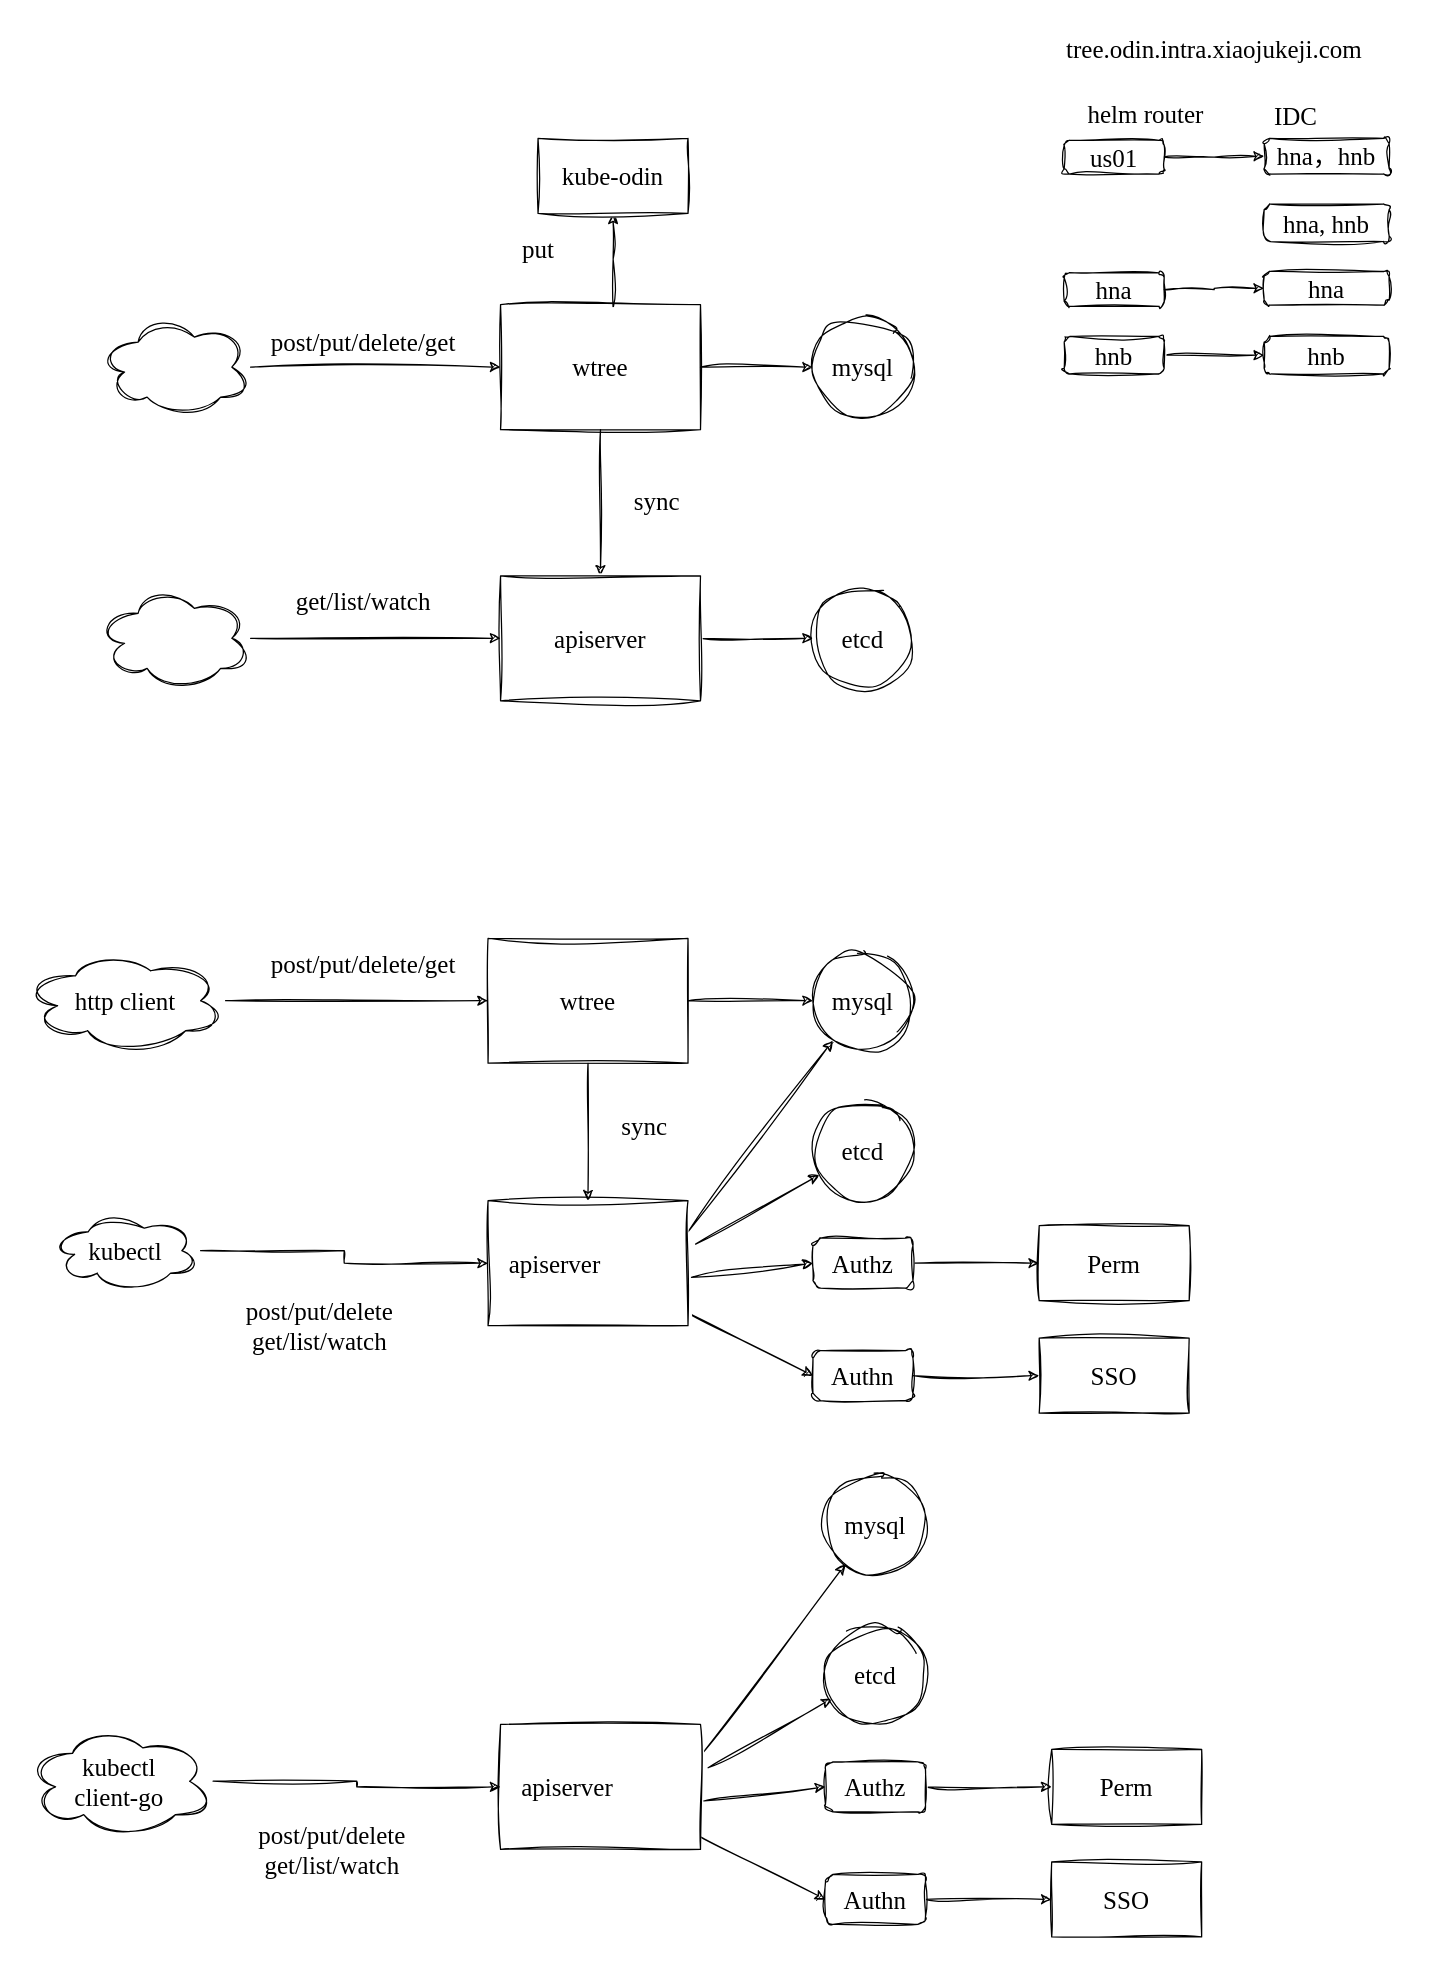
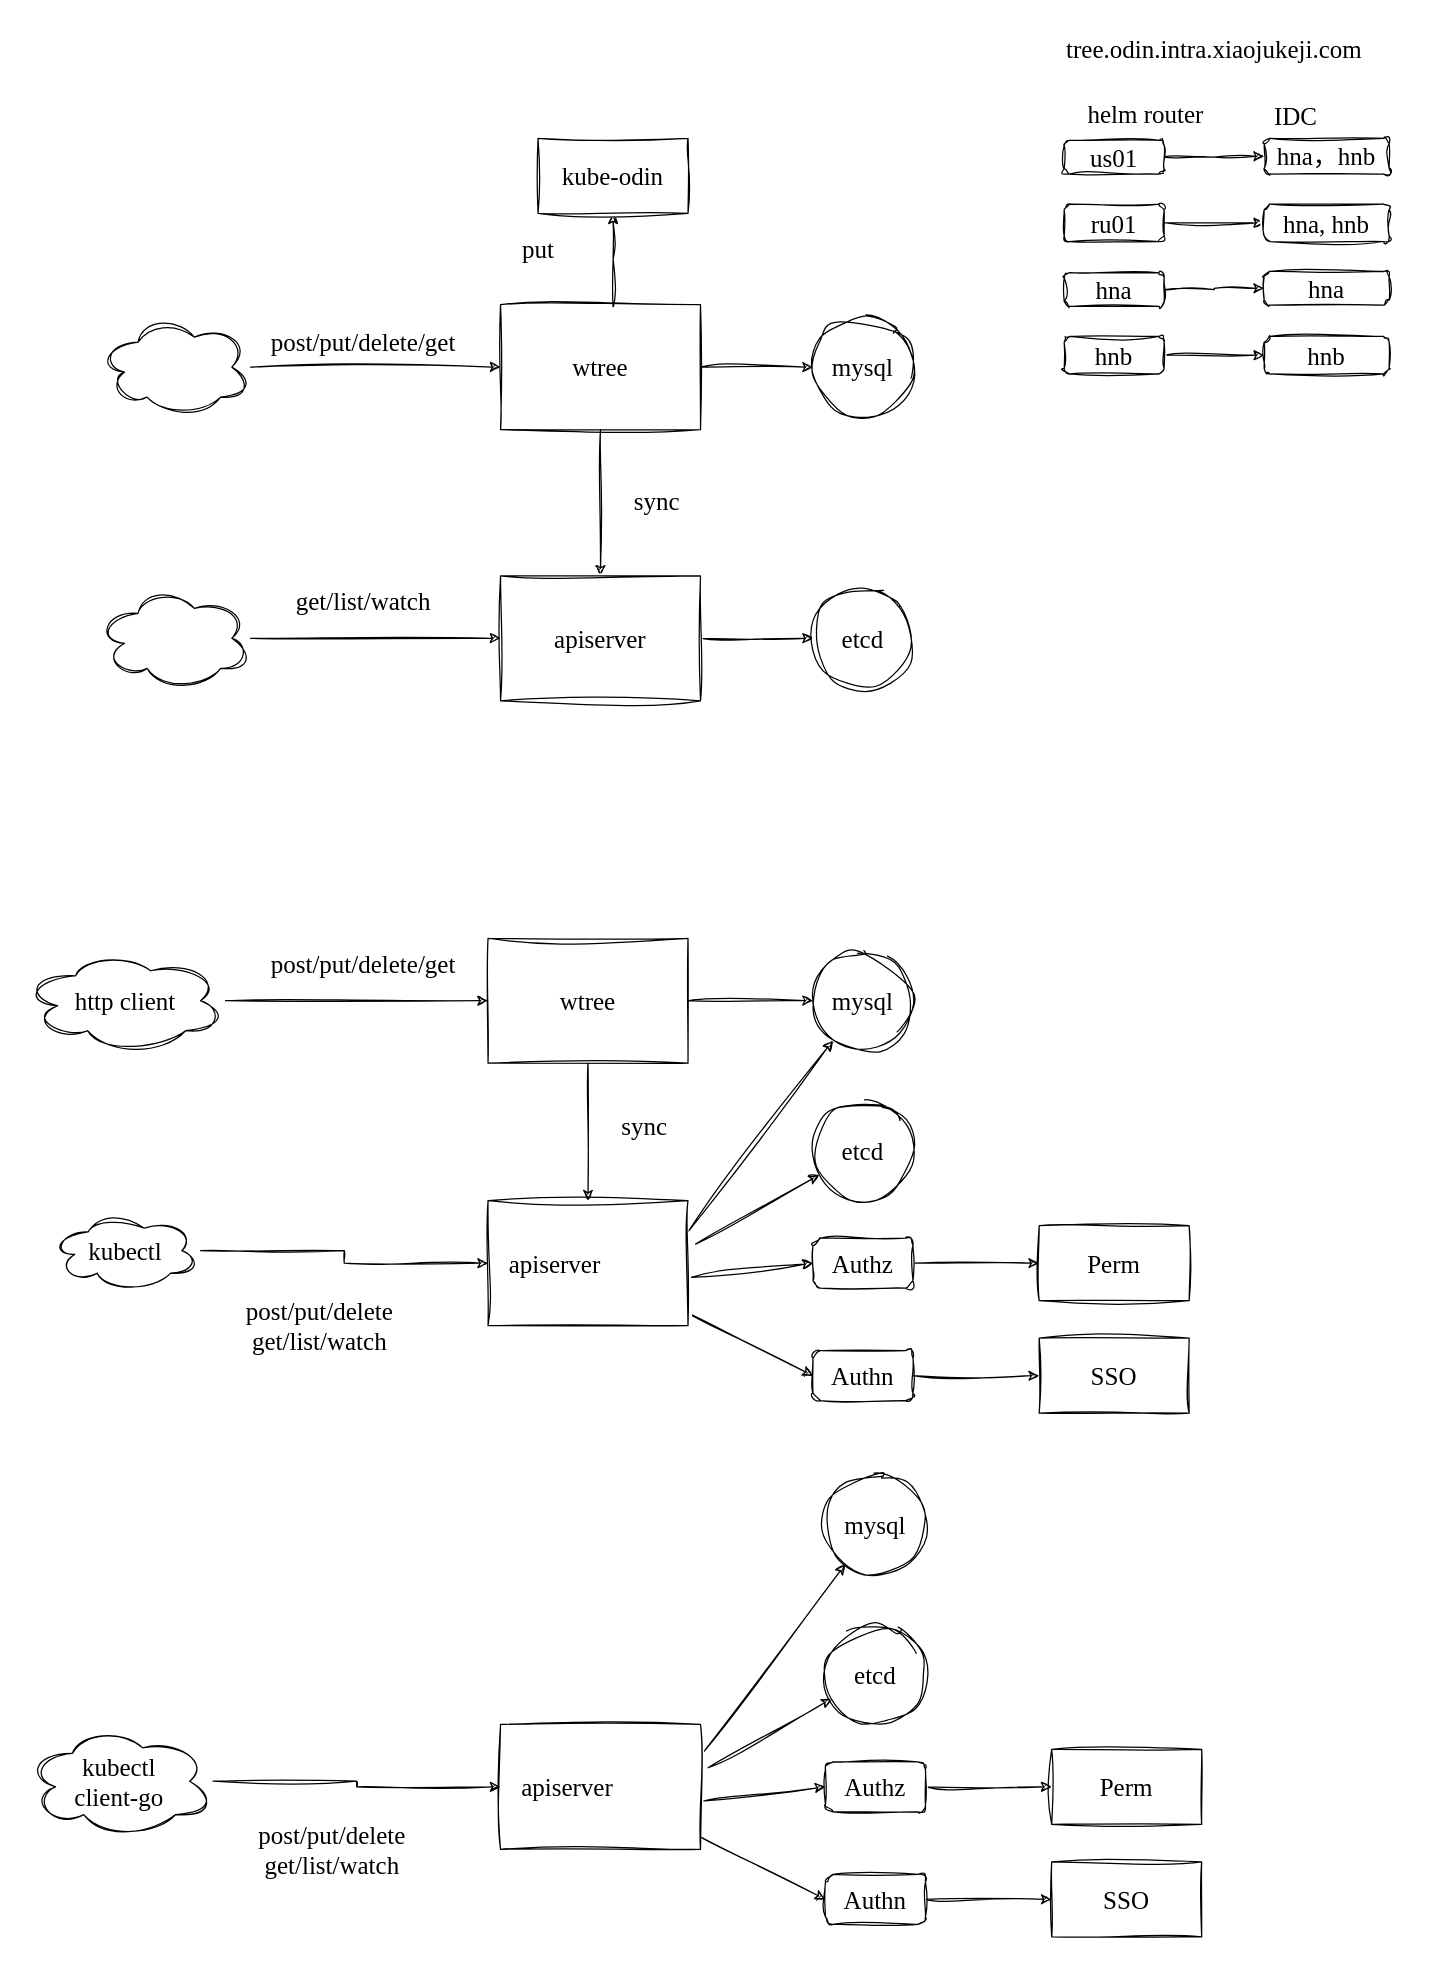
none -> (1114, 223)
none -> (1211, 223)
